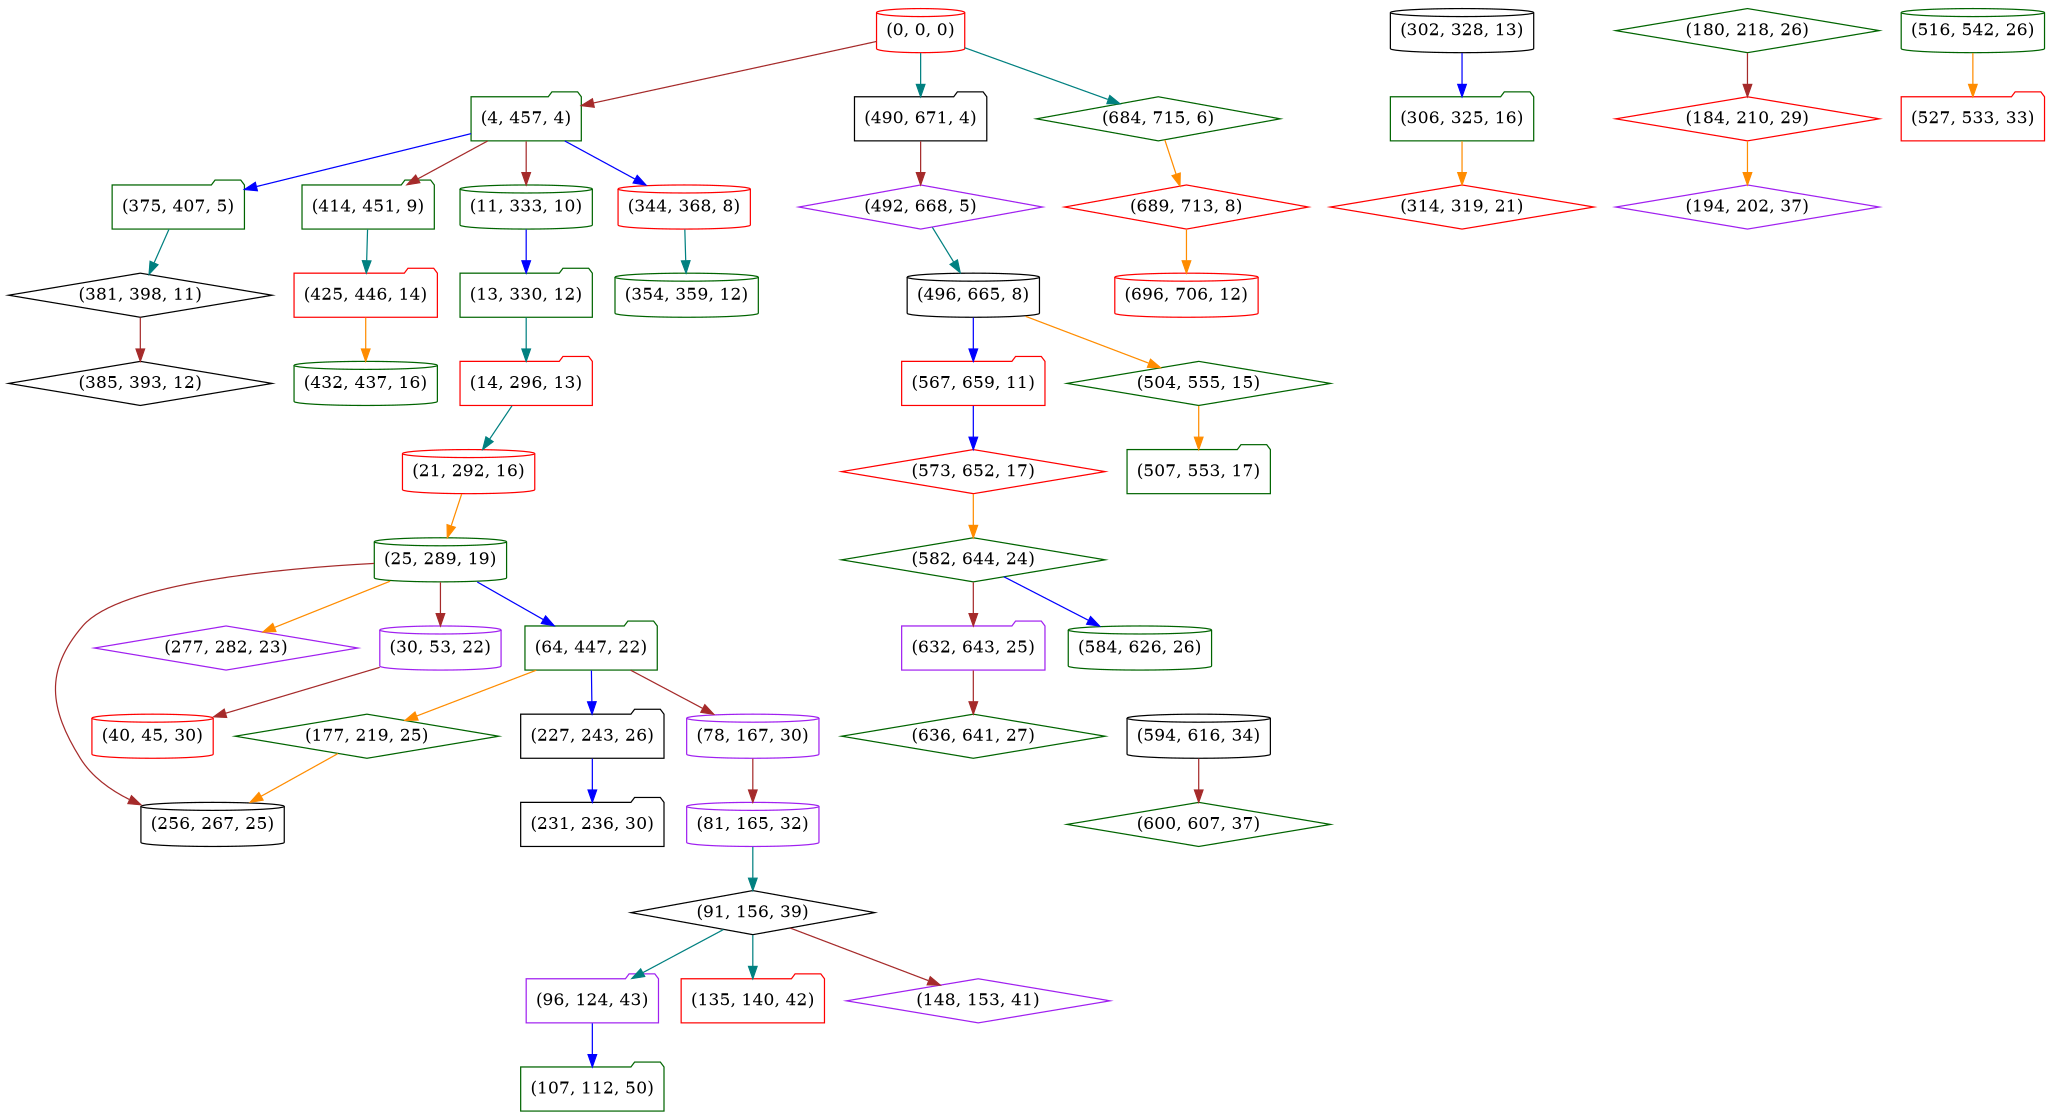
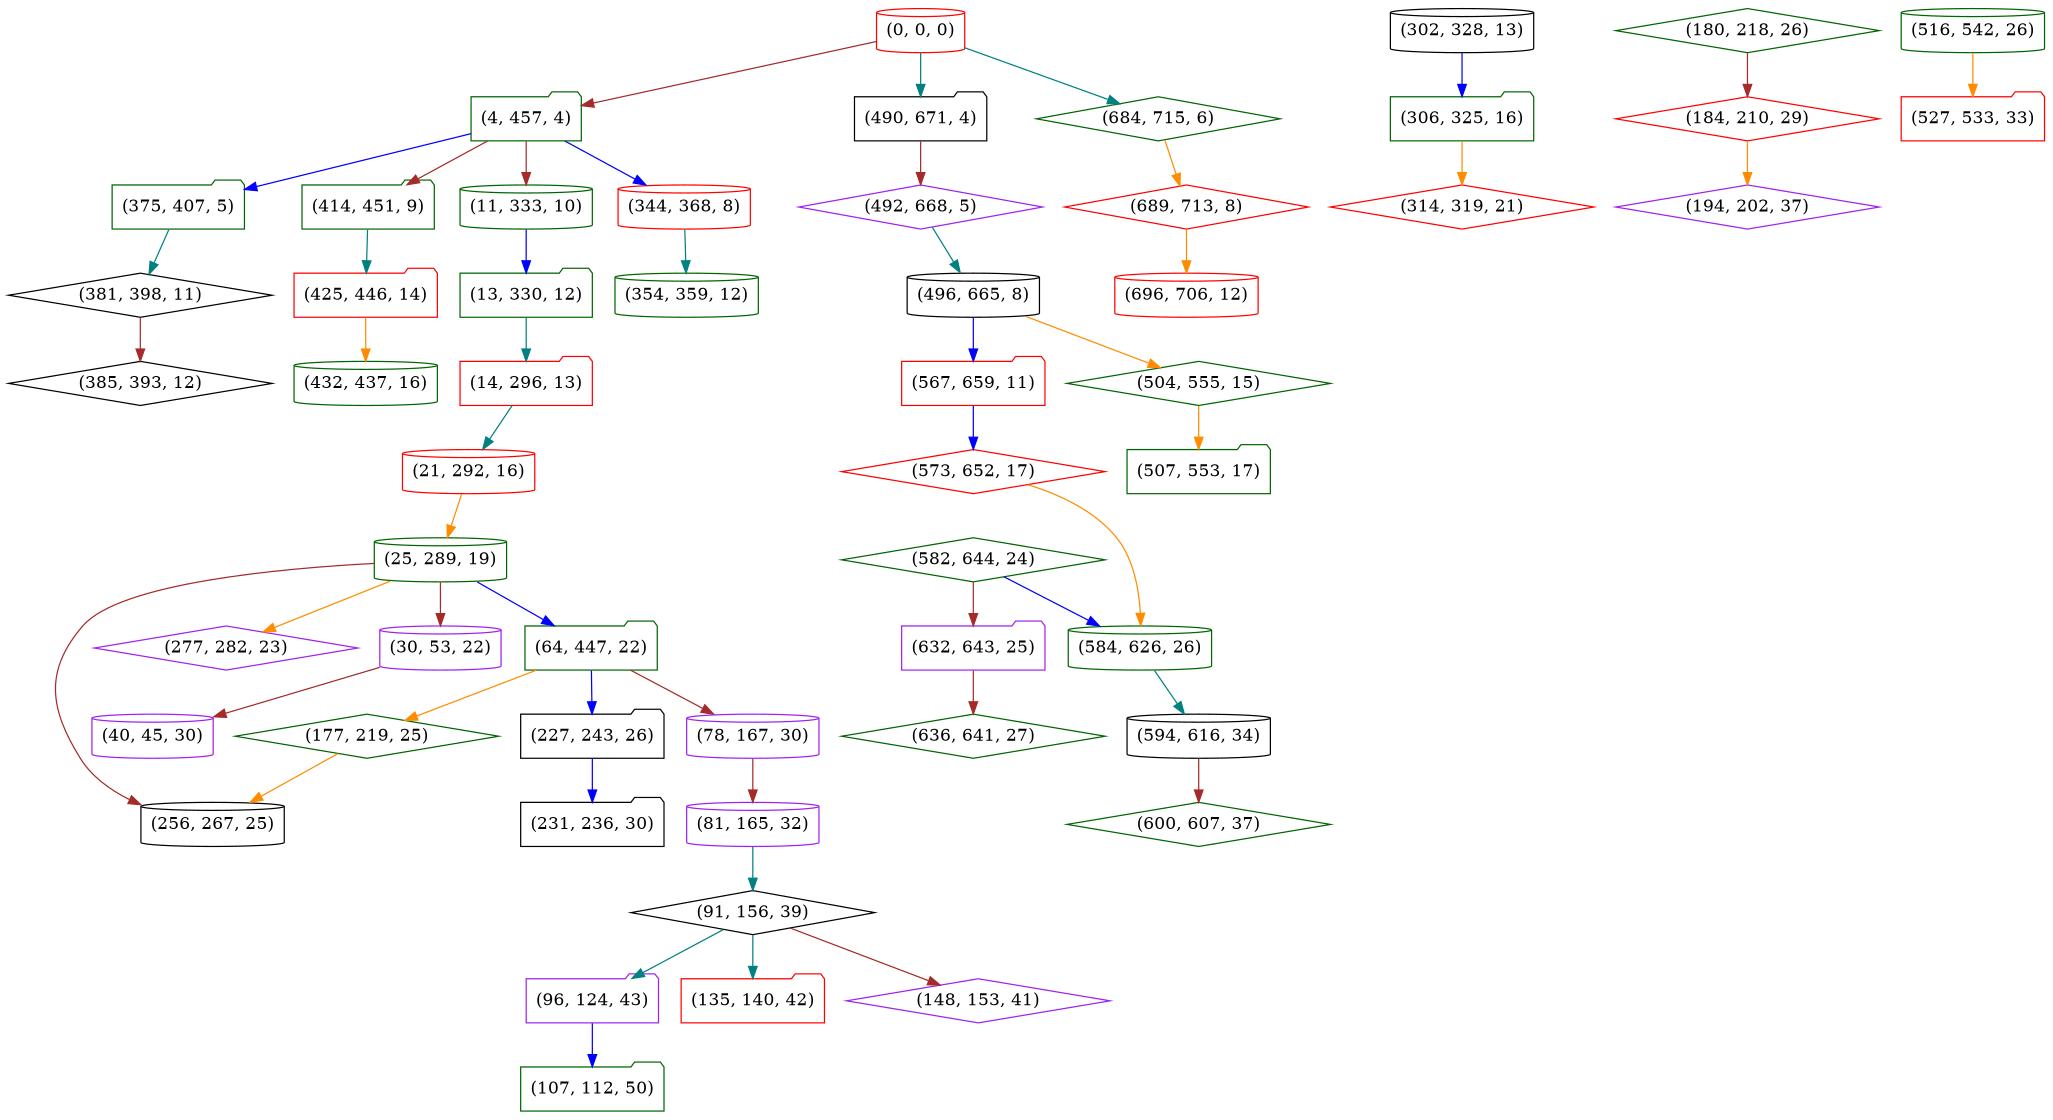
(973, 510) -> (1108, 529)
none -> (1166, 687)
(153, 736) -> (153, 736)
